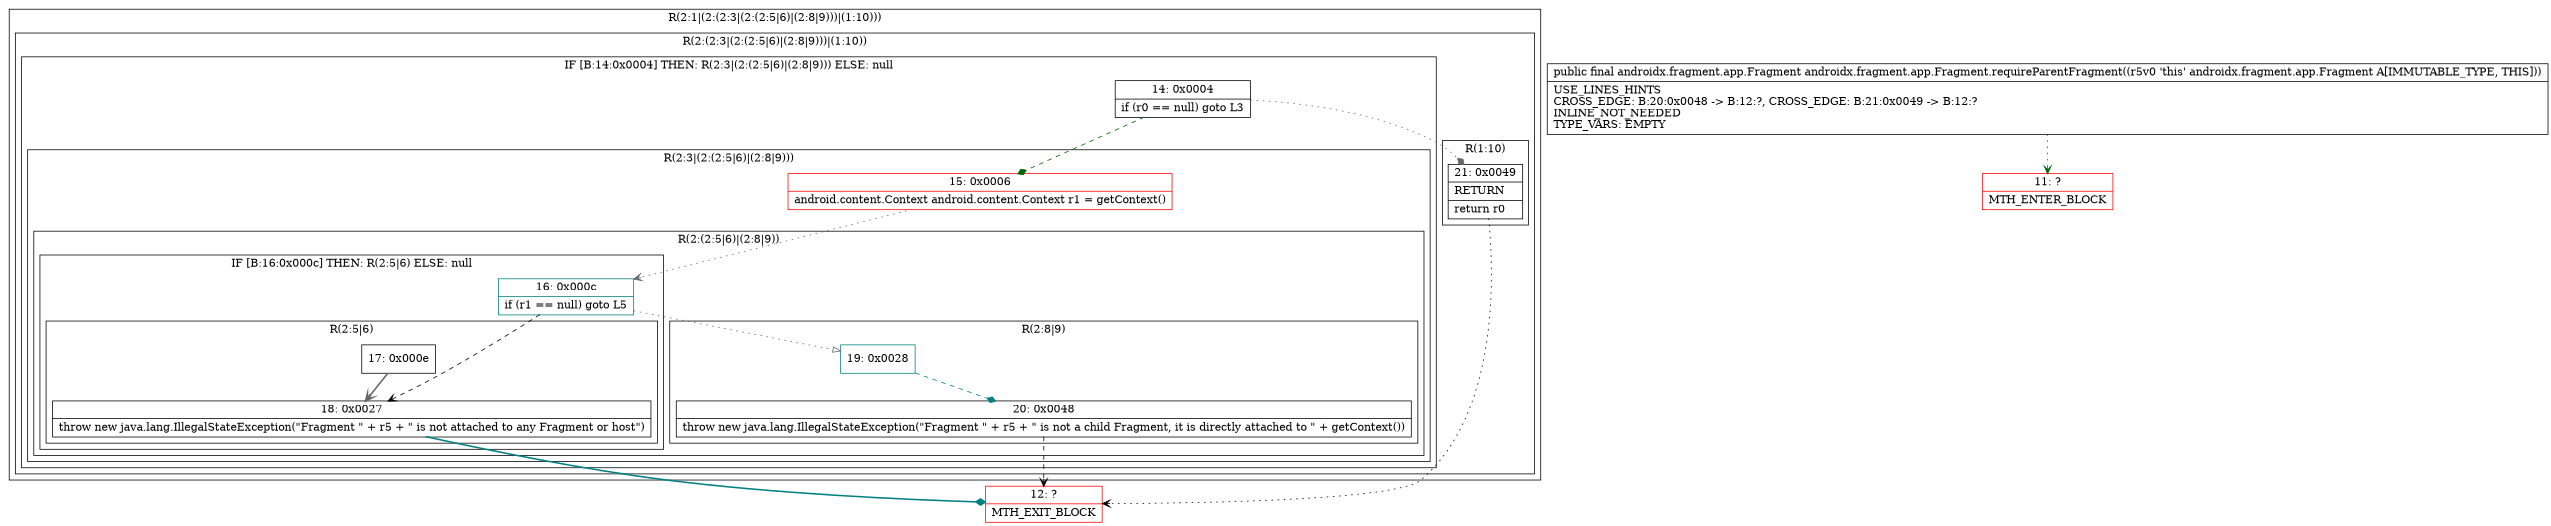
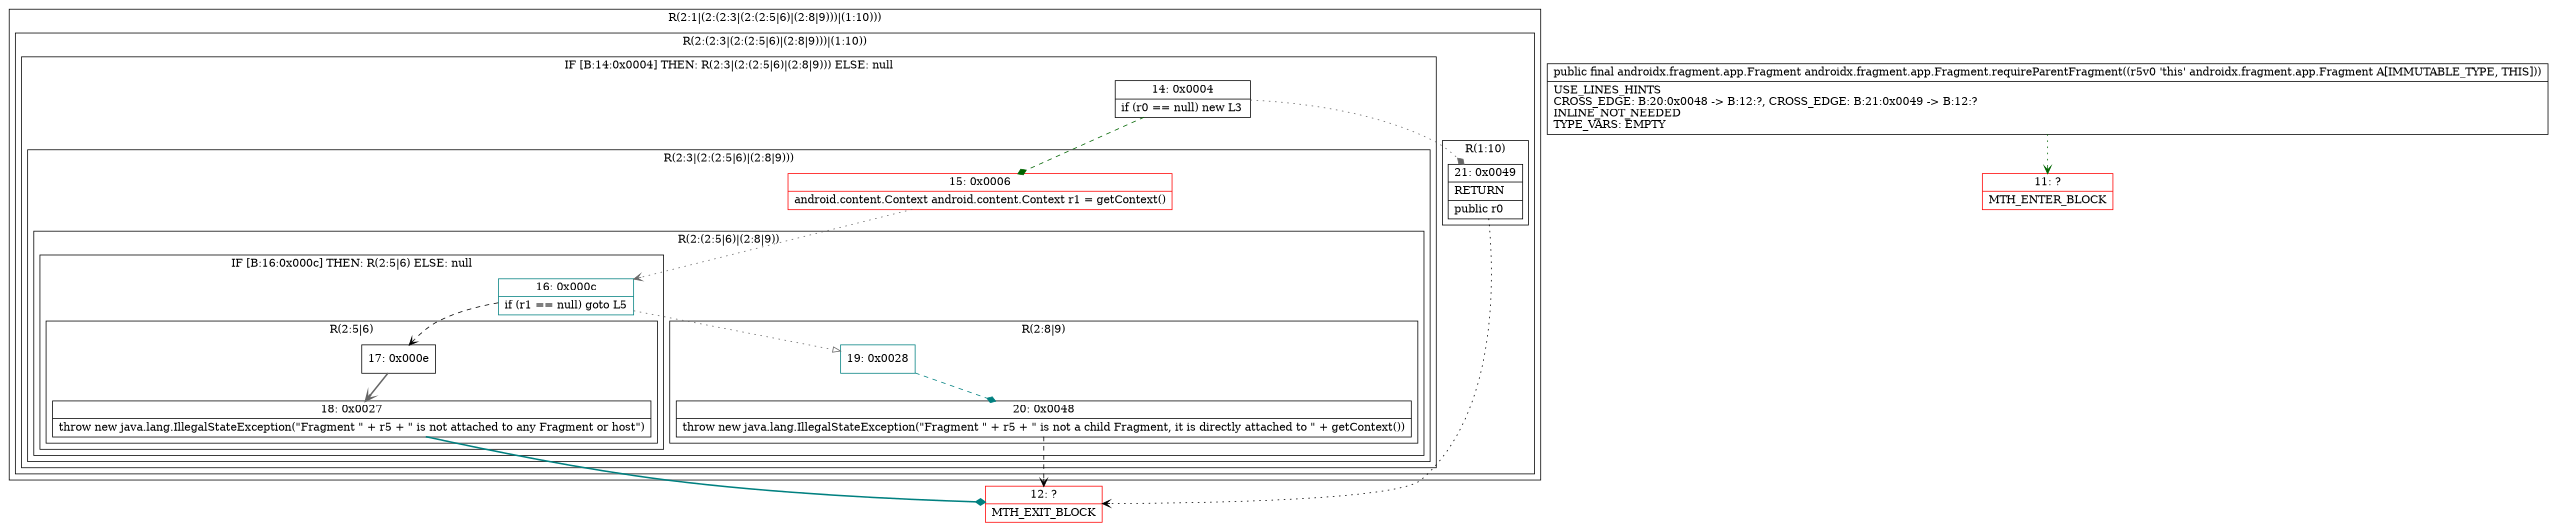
(1183, 108) -> (1182, 108)
(1480, 209) -> (1479, 209)
(469, 358) -> (453, 315)
